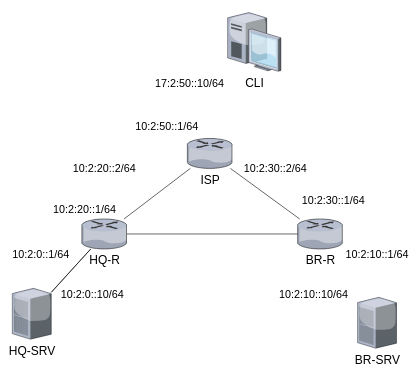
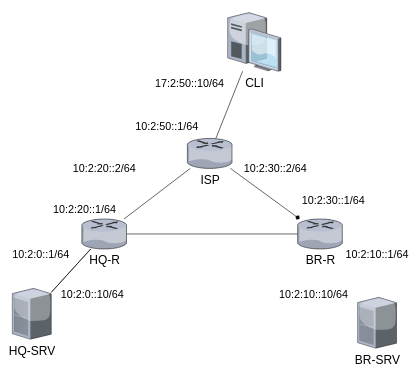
none -> (230, 104)
(297, 217) -> (295, 216)
